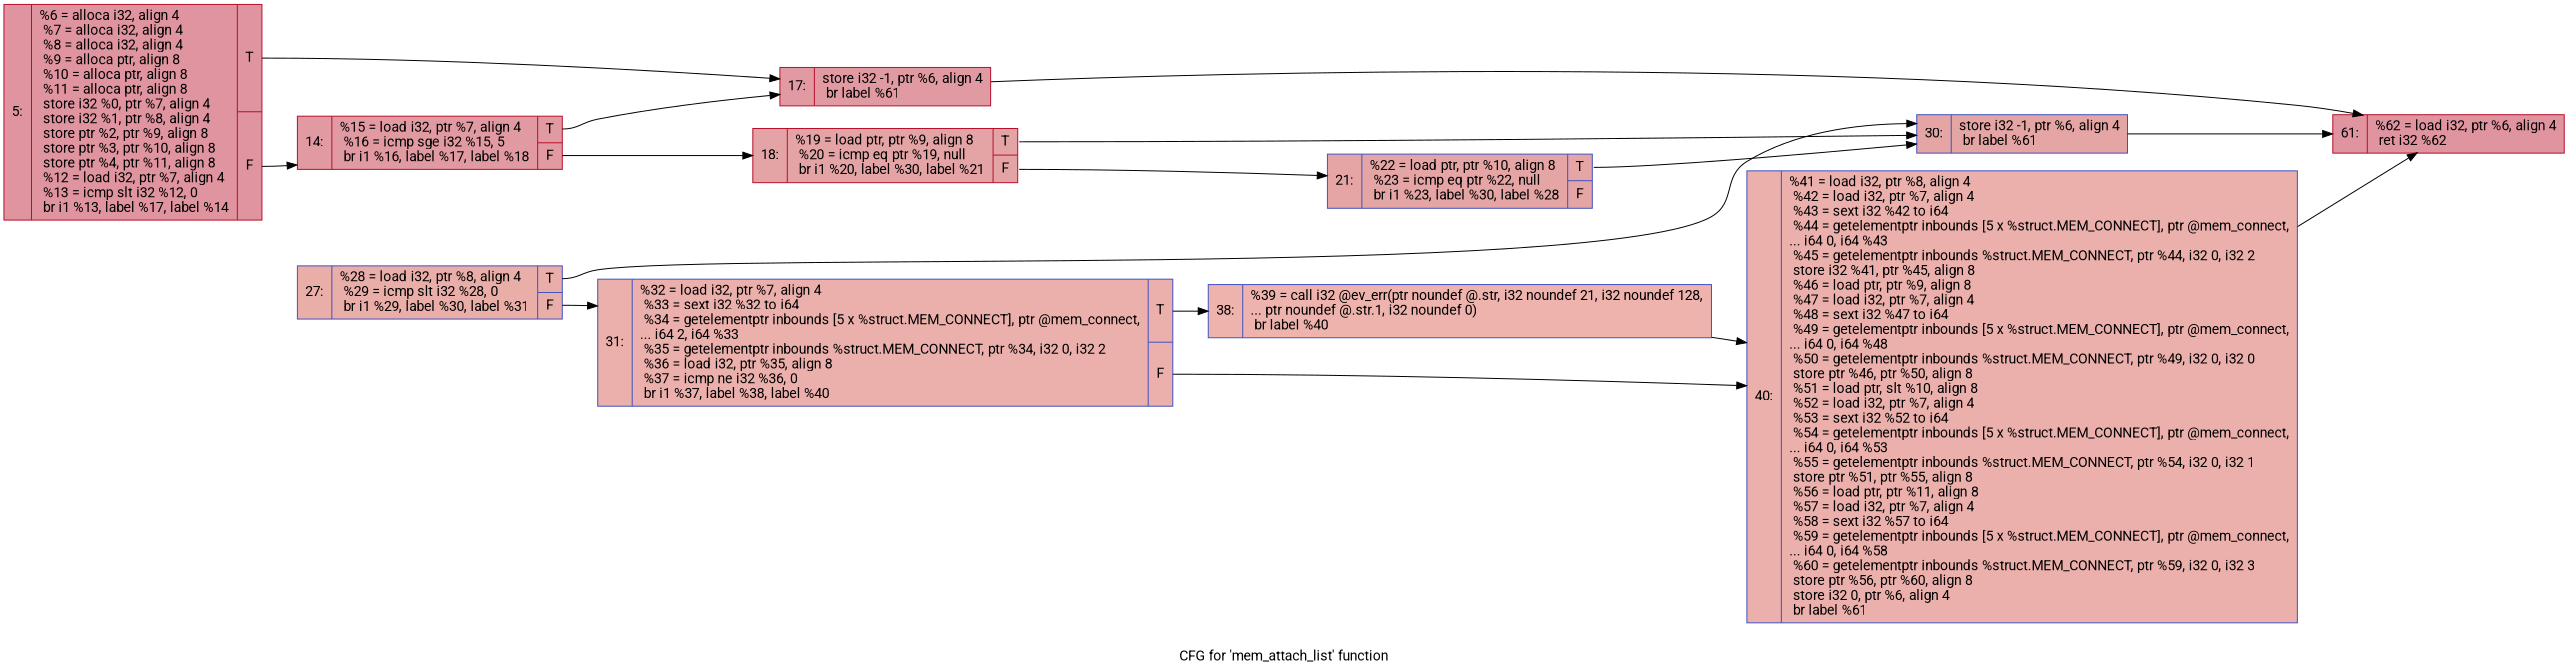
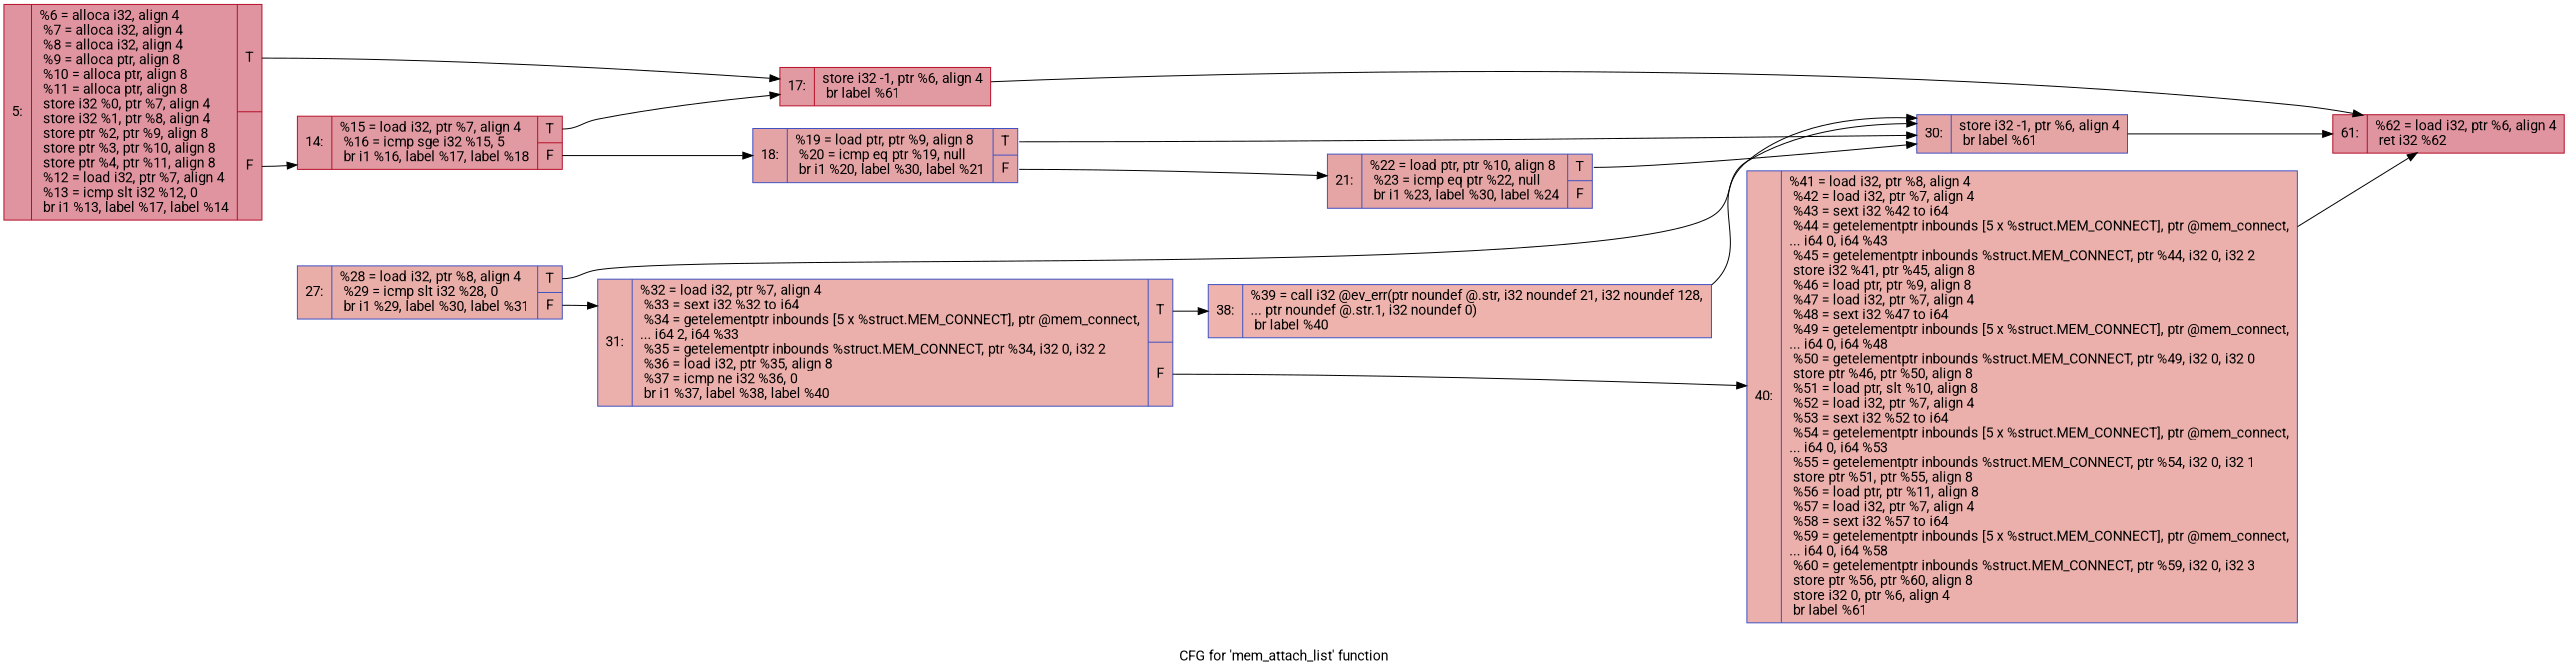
(885, 156) -> (885, 156)
(1465, 195) -> (1465, 195)
(1724, 339) -> (1809, 129)
